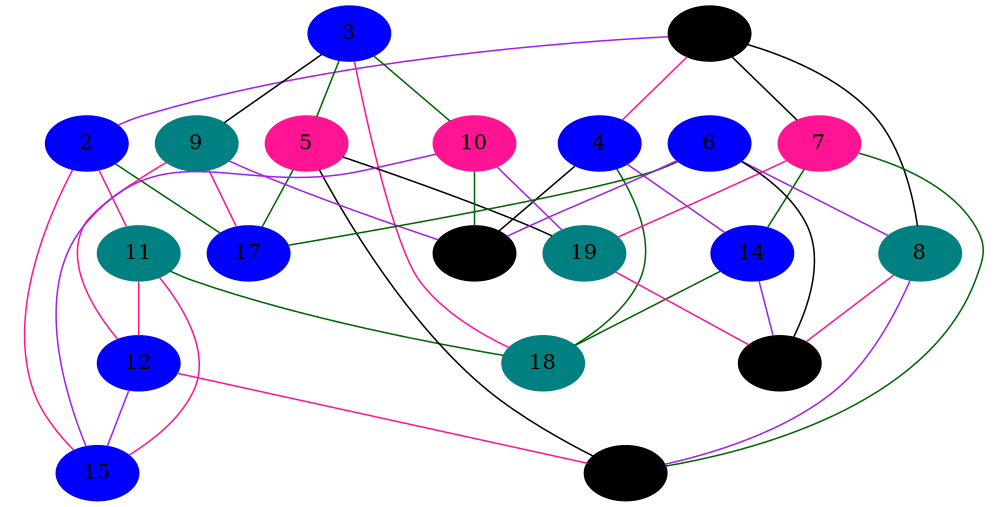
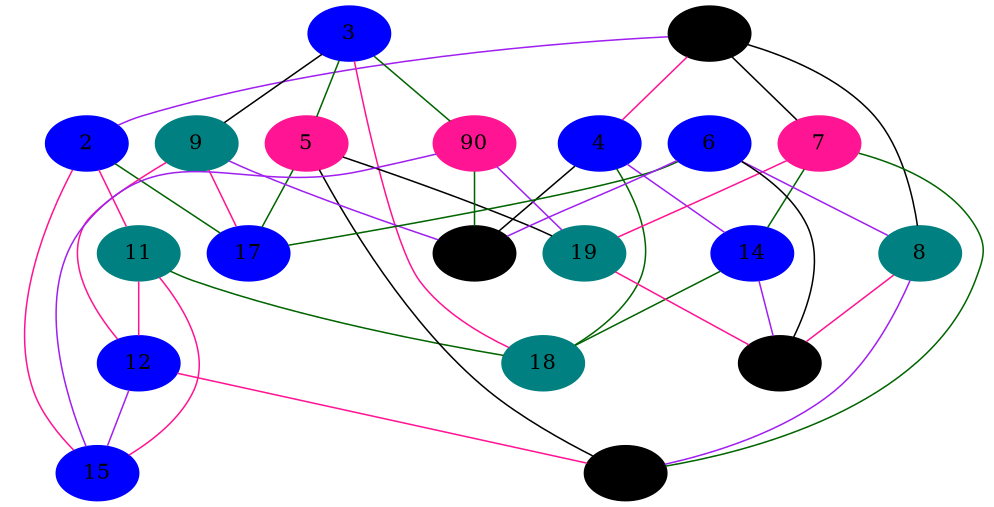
(475, 143) -> (475, 143)
